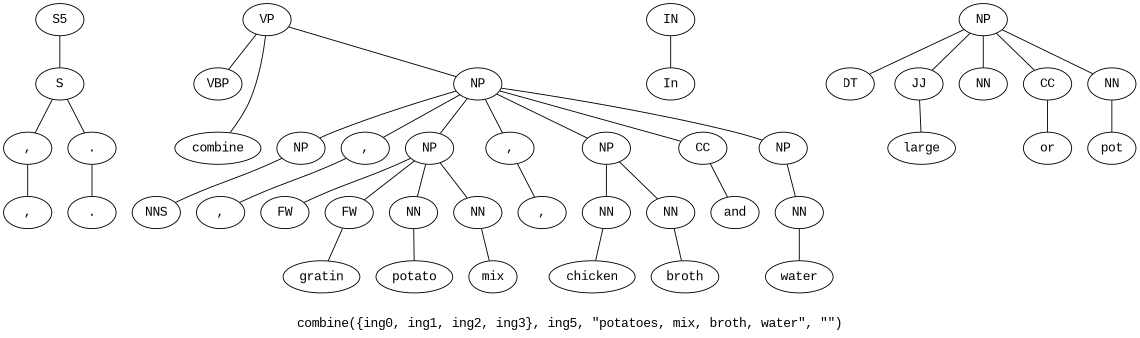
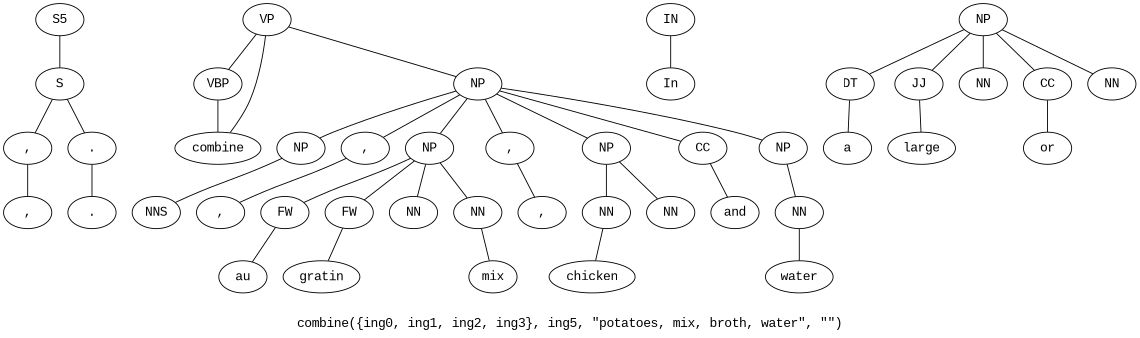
none -> (218, 116)
none -> (848, 148)
(1112, 148) -> none
none -> (243, 277)
(414, 277) -> none
(685, 277) -> none
